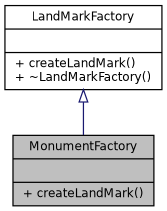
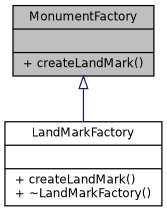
(83, 119) -> (83, 105)
